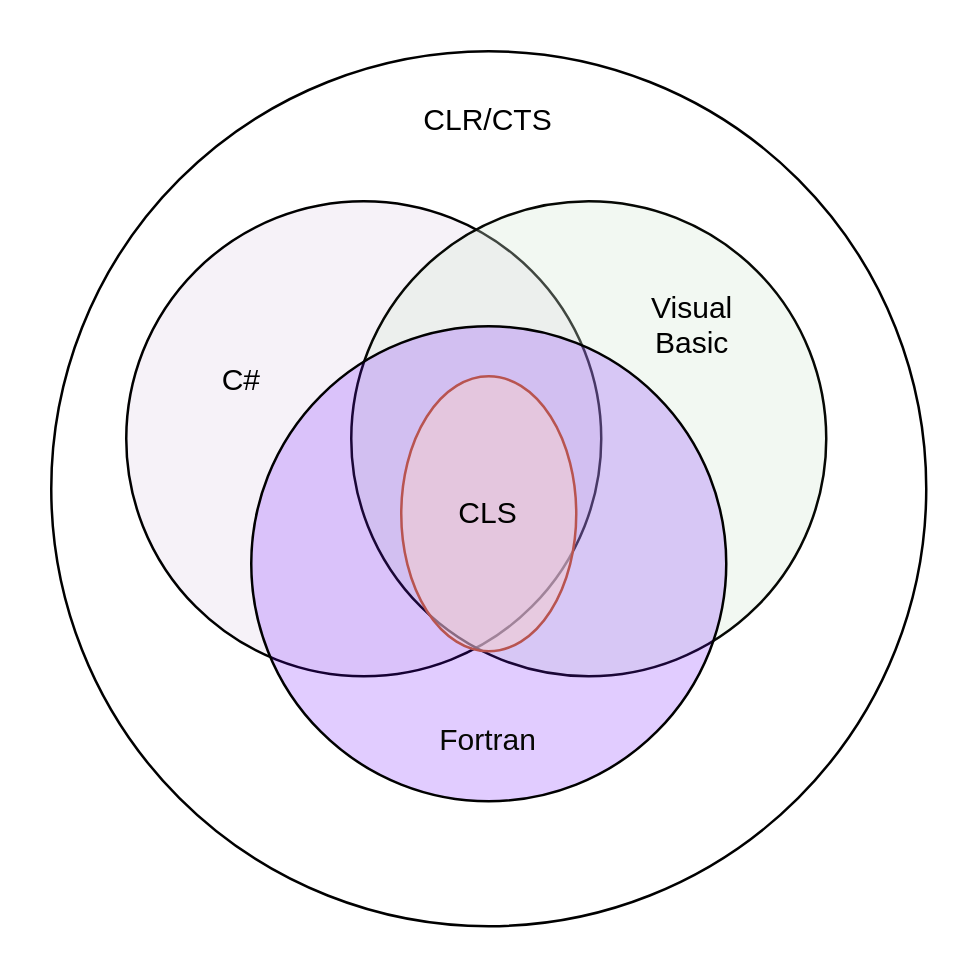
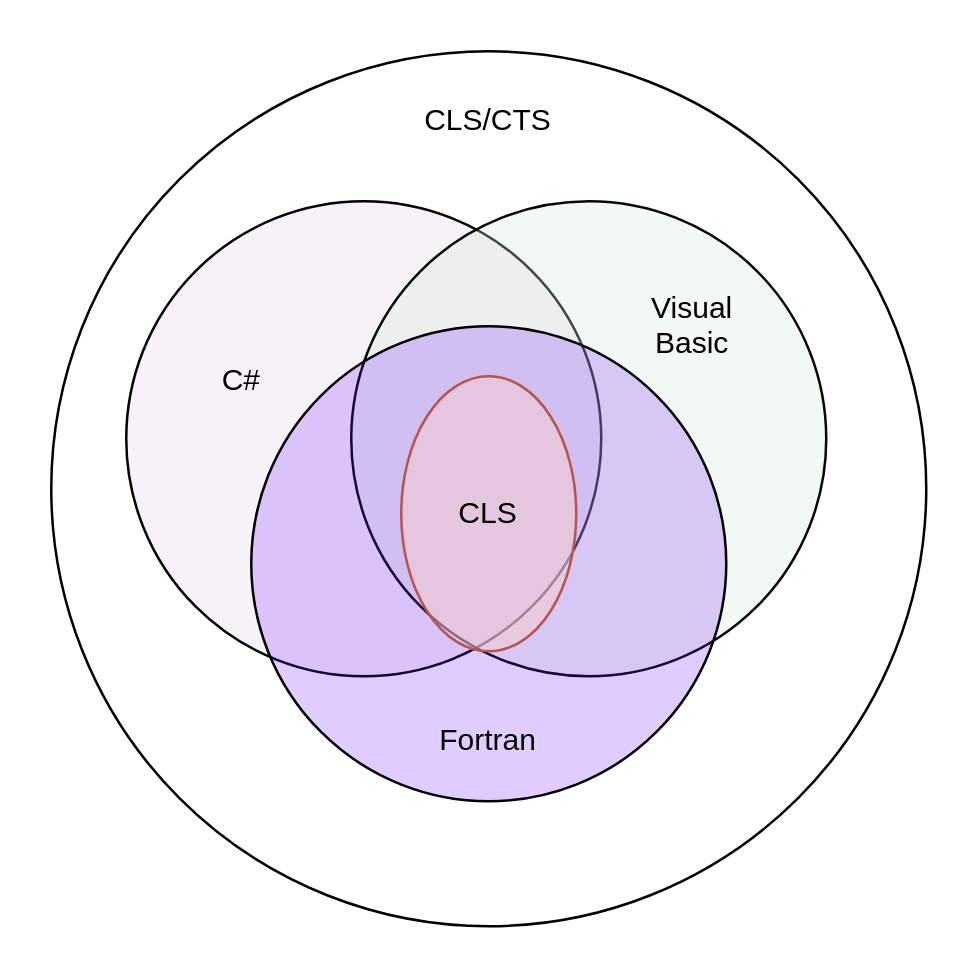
(489, 87) -> (489, 87)
